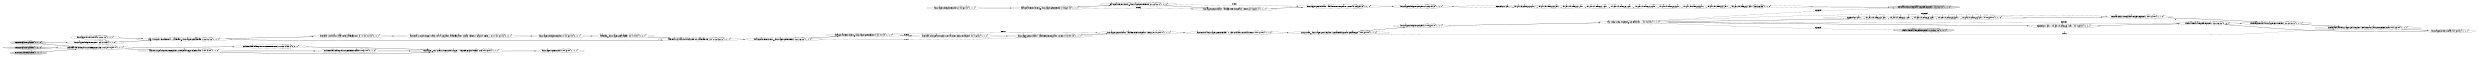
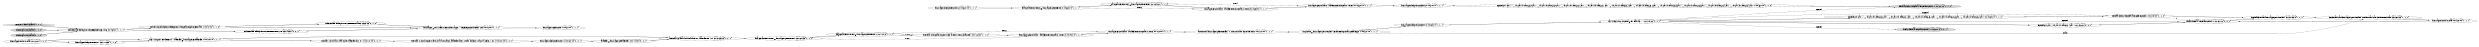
(56, 43) -> (61, 42)
(28, 48) -> (29, 30)
(28, 53) -> (29, 25)
